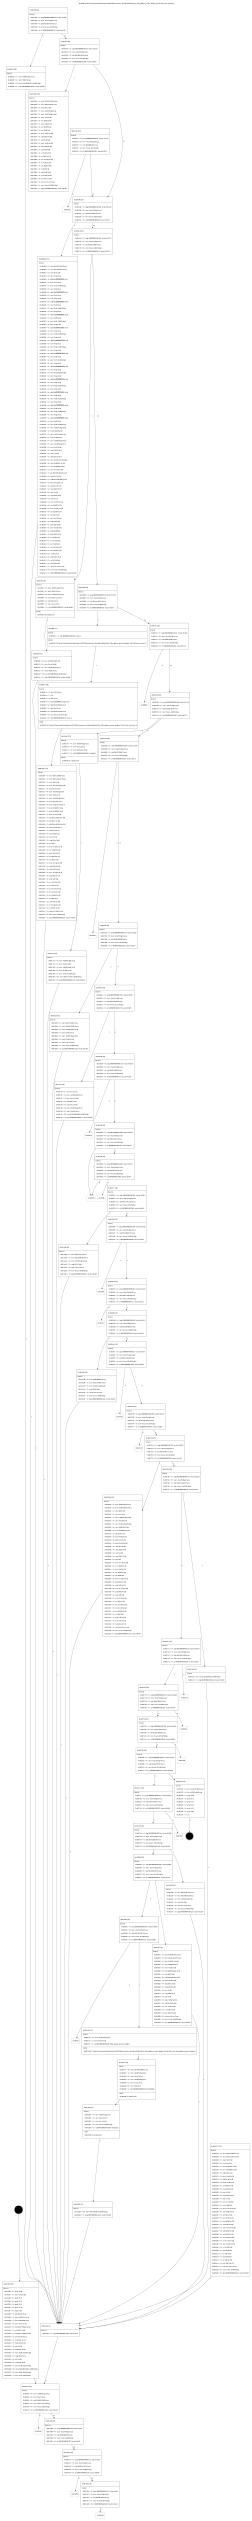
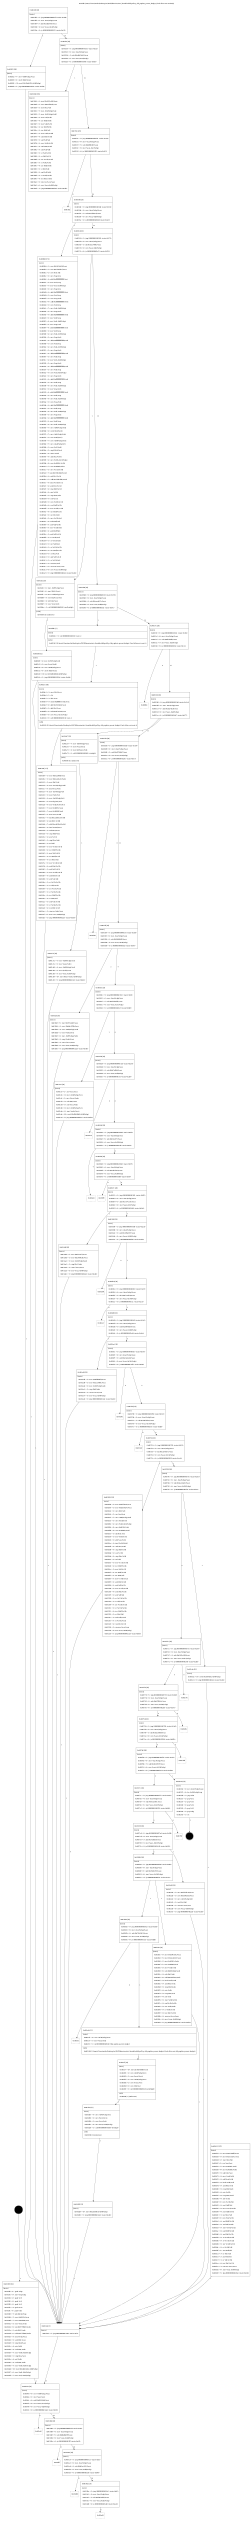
(121, 128) -> (85, 96)
(96, 1187) -> (120, 1182)
none -> (57, 2463)
